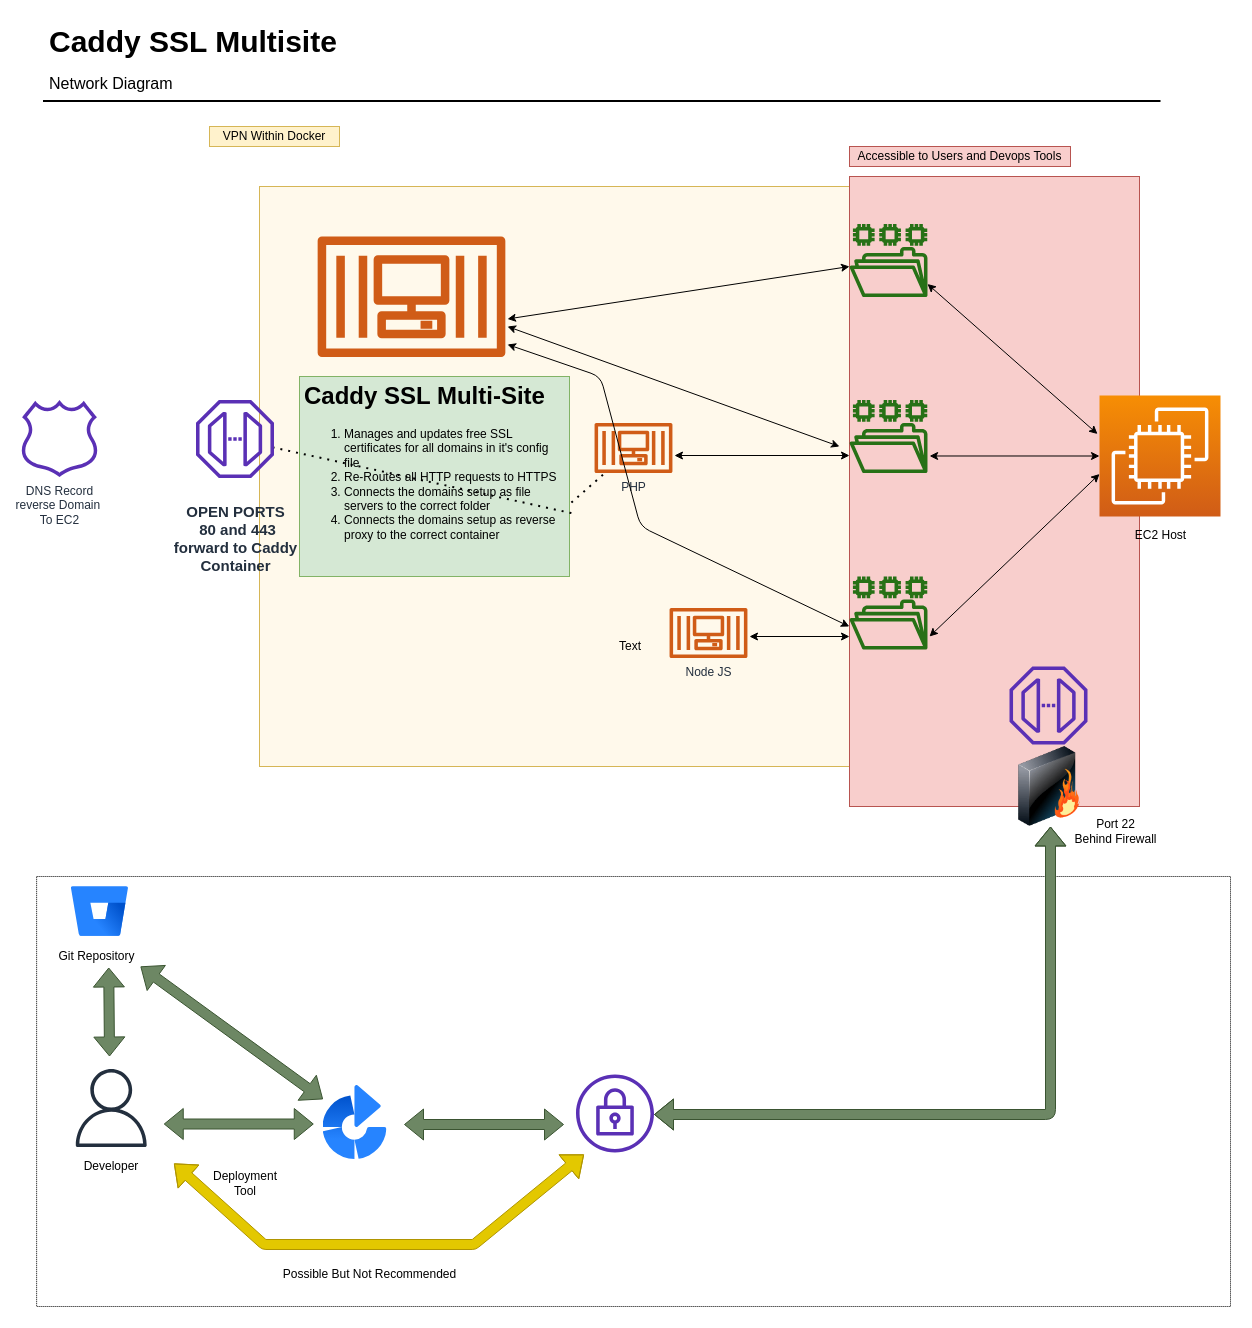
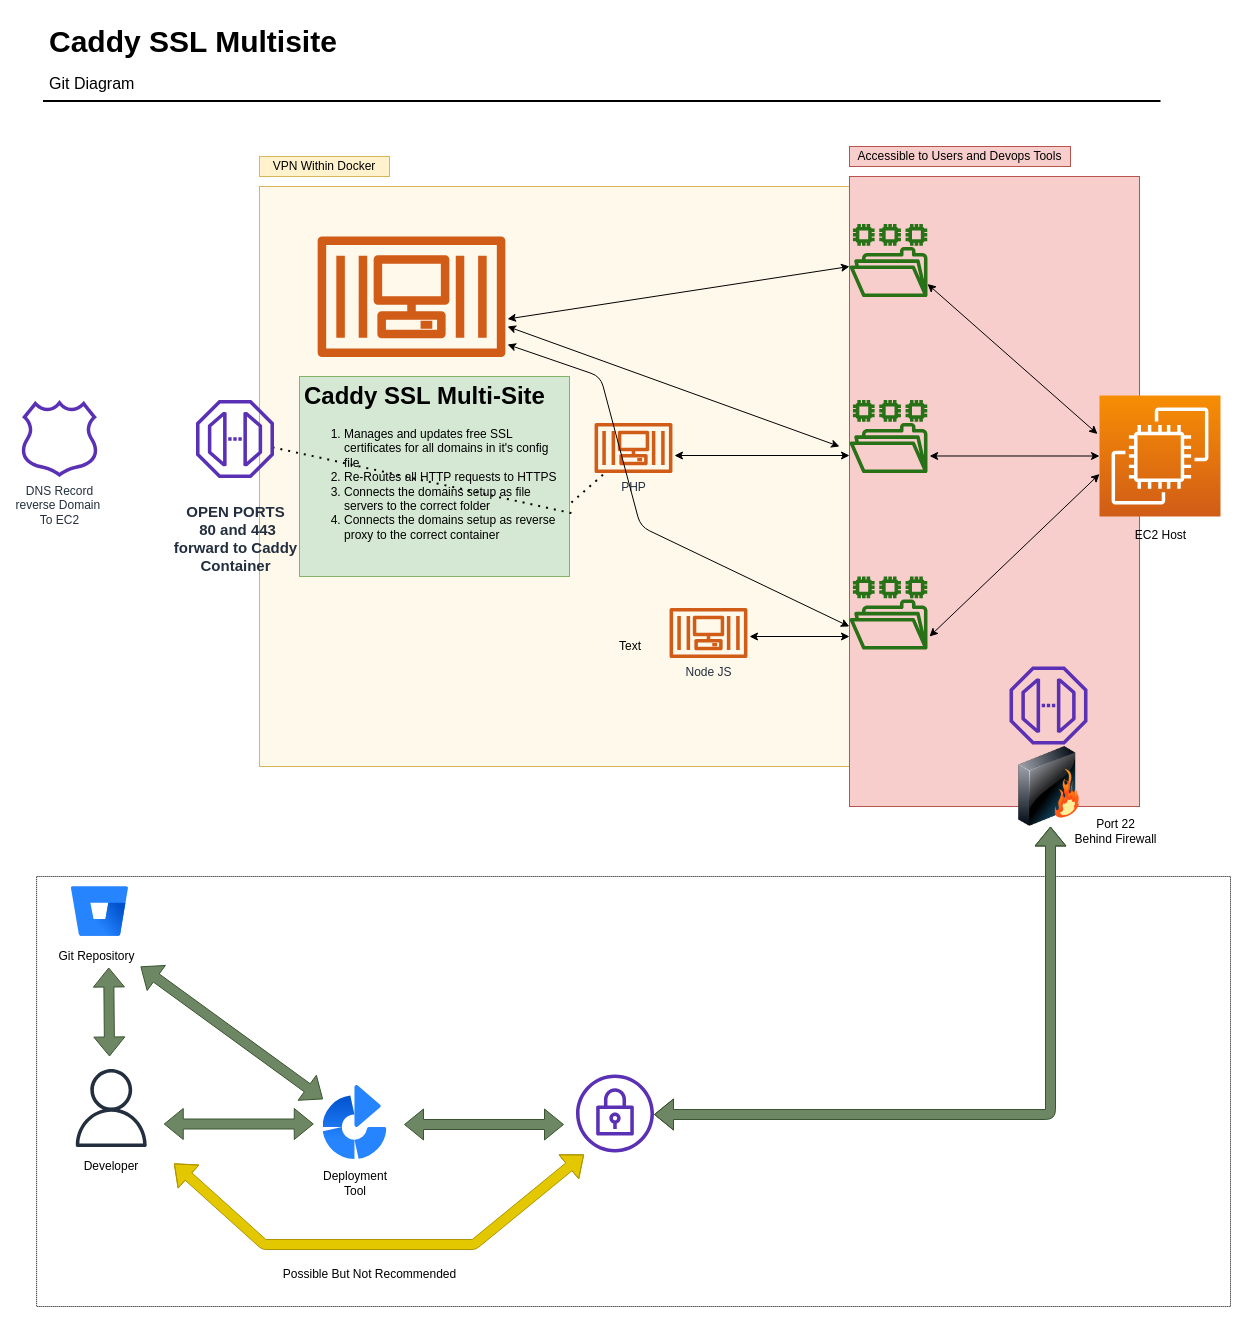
(113, 84) -> (93, 84)
(275, 137) -> (325, 167)
(245, 1184) -> (355, 1184)
